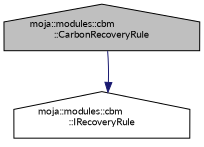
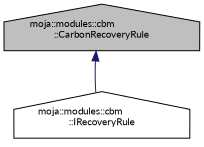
(108, 67) -> (95, 77)
